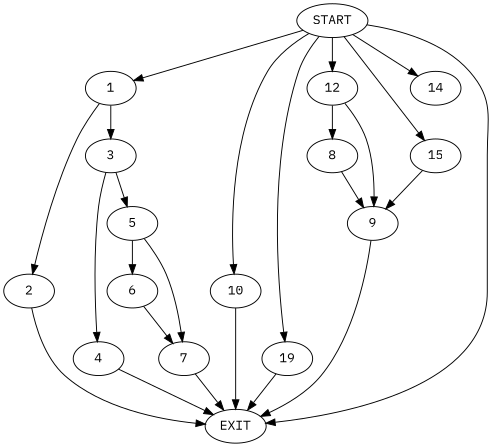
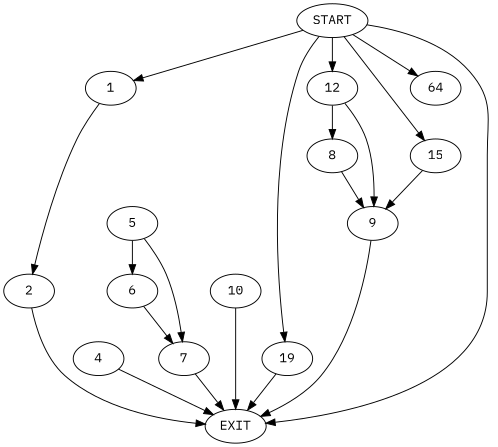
(436, 88) -> (436, 88)
(243, 138) -> none
(111, 156) -> none
